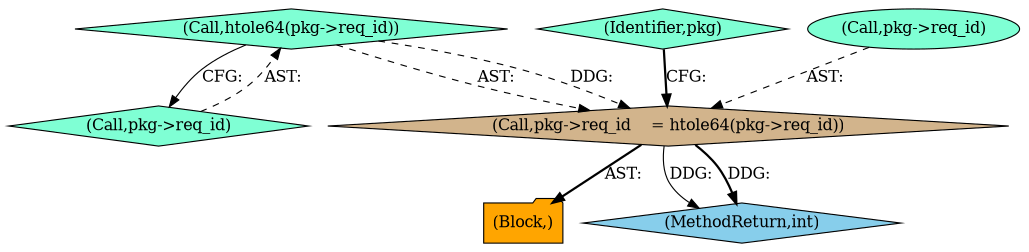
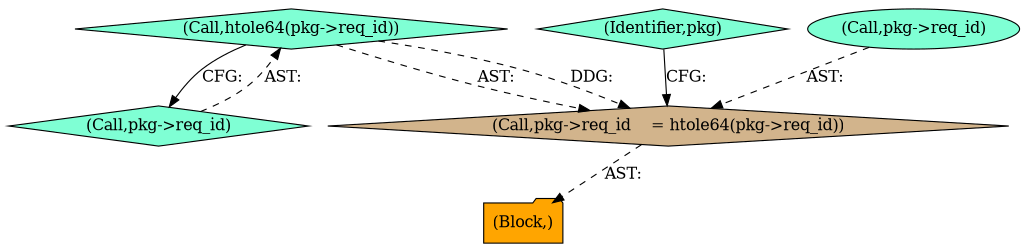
(665, 72) -> (665, 72)
(602, 171) -> (602, 171)
(742, 223) -> none
